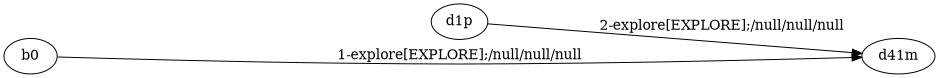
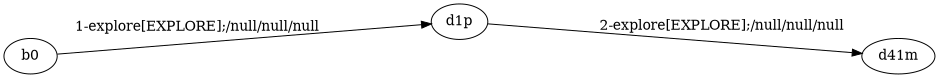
(455, 64) -> (239, 39)
